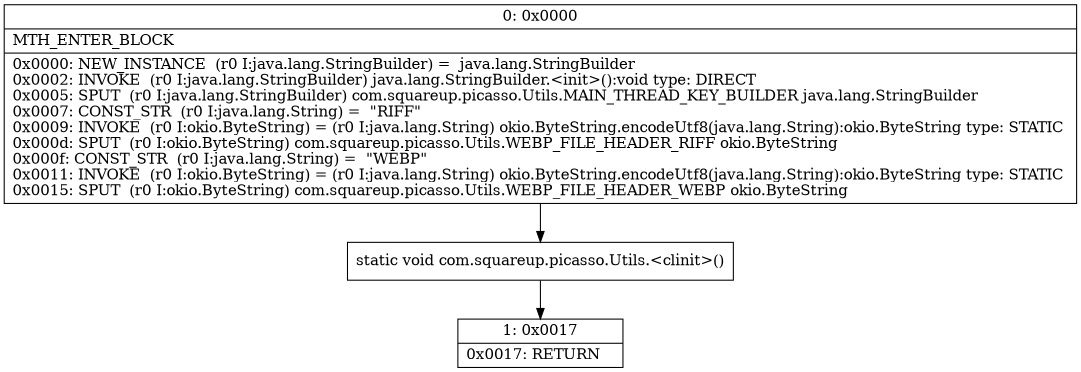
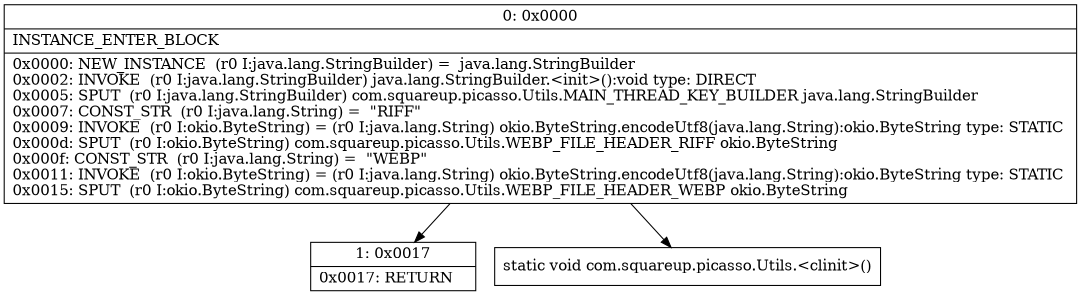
(94, 40) -> (116, 40)
(540, 294) -> (436, 219)
